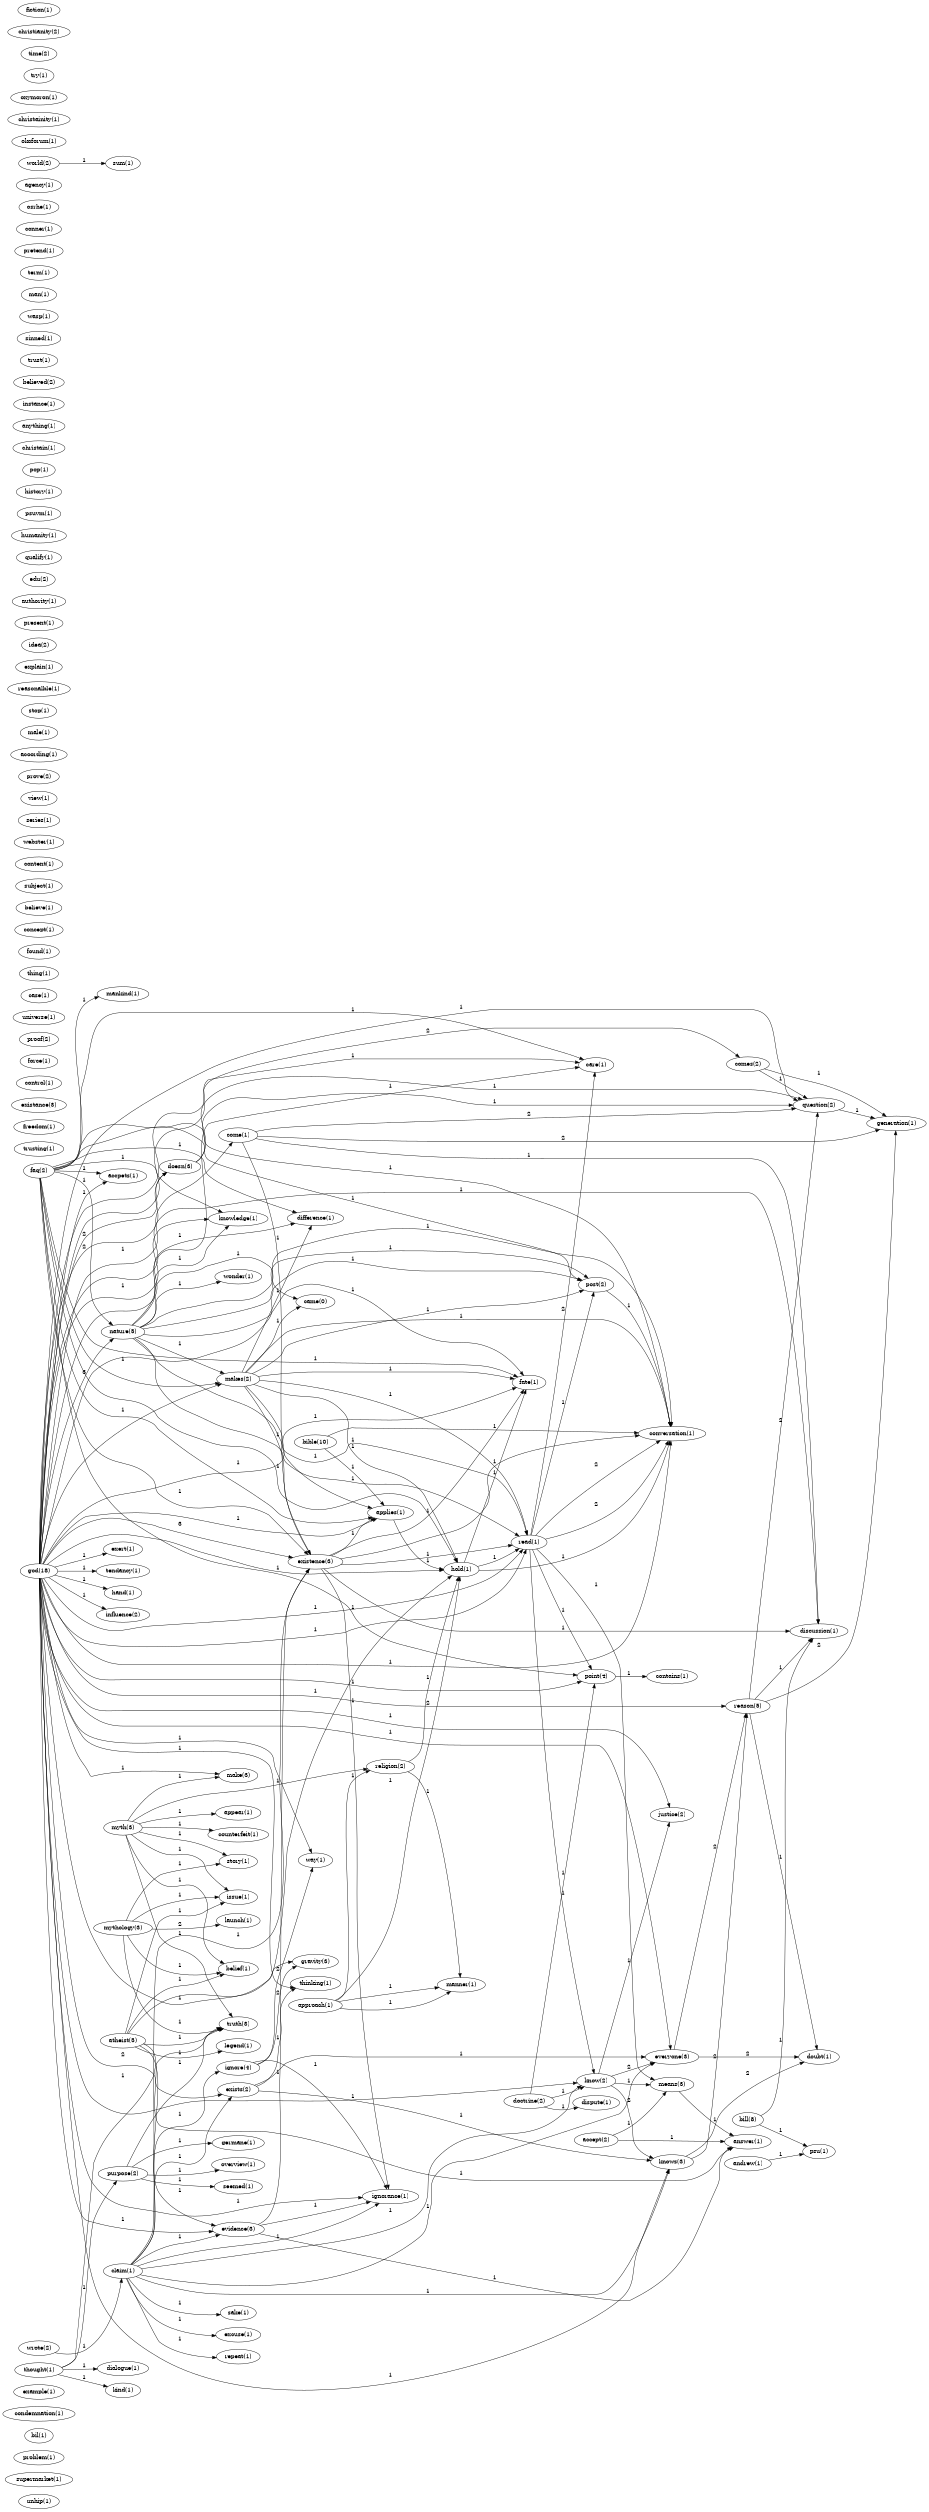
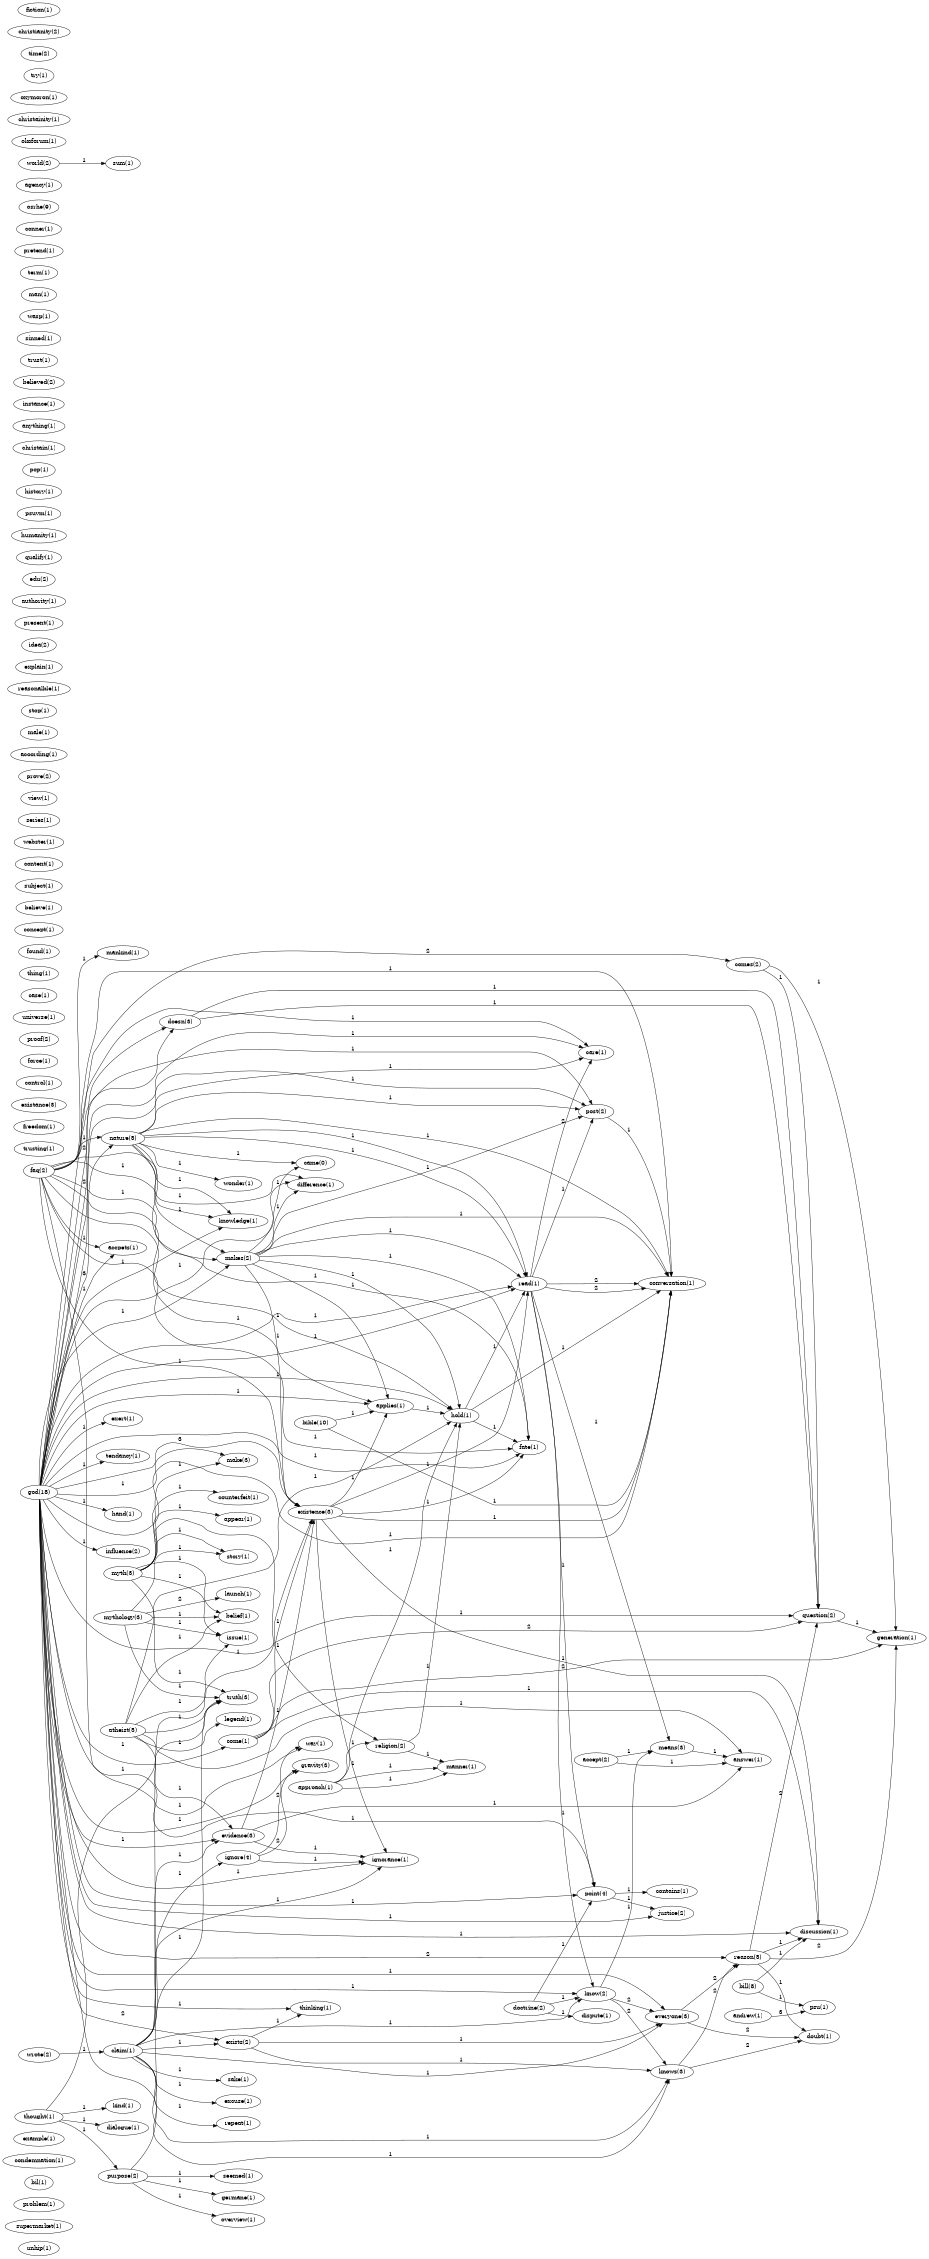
(39, 207) -> (39, 207)
(635, 1944) -> (629, 1902)
(781, 2155) -> (781, 2013)
